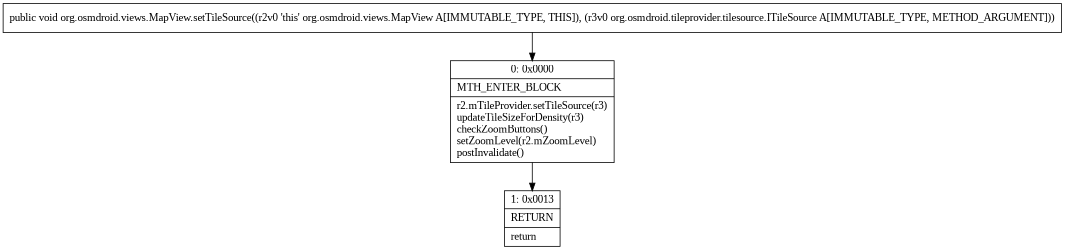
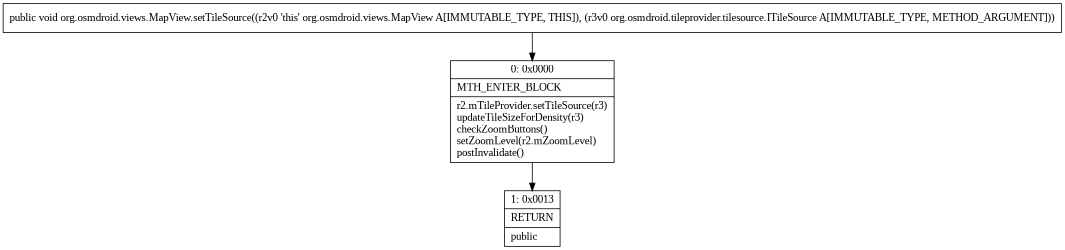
(524, 237) -> (524, 237)
